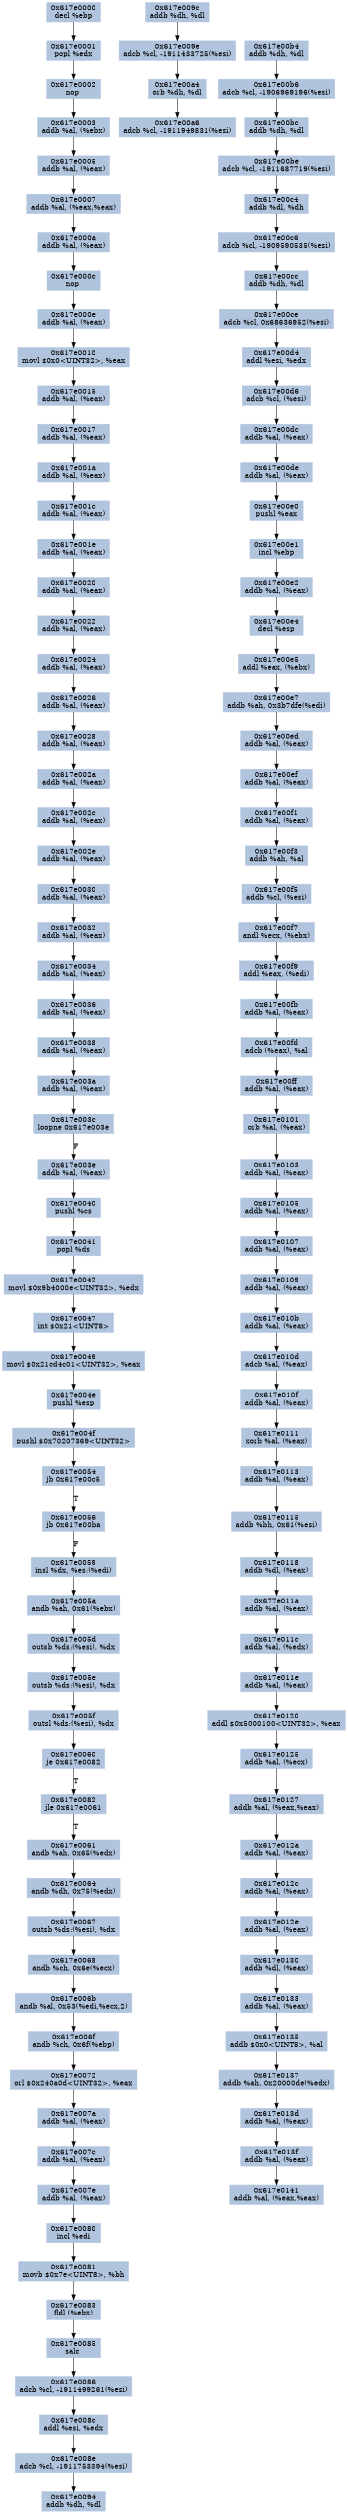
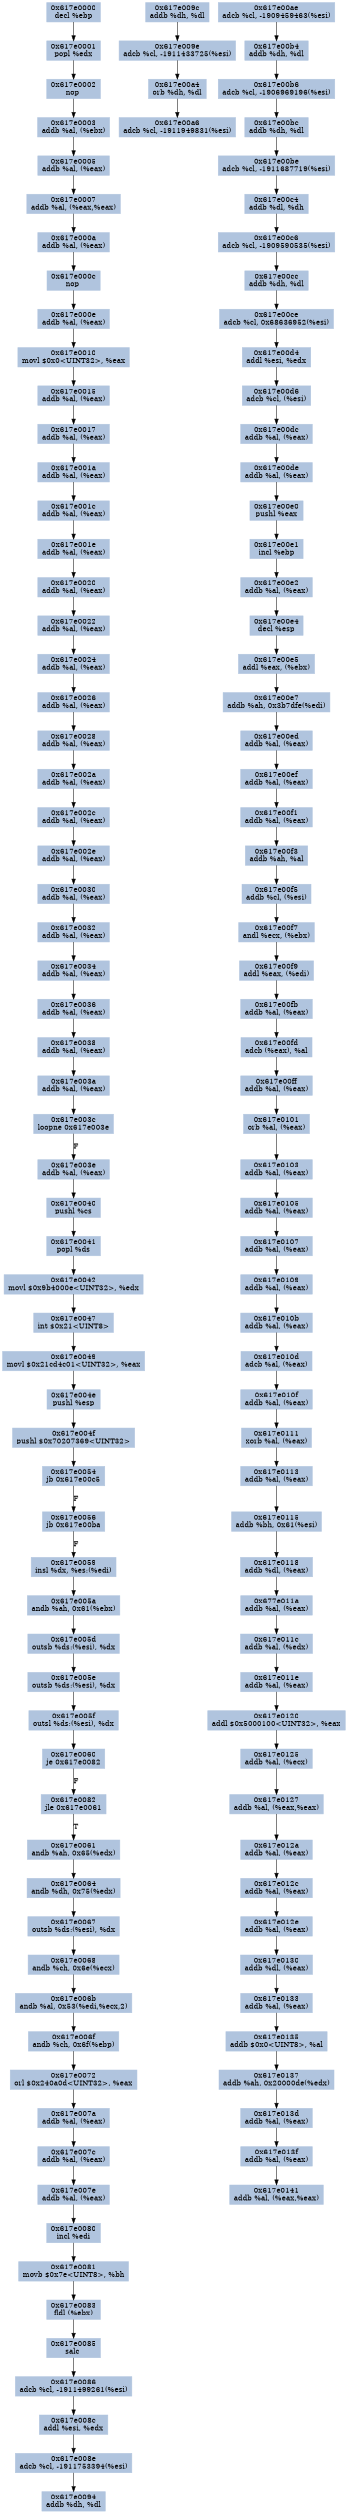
none -> (277, 12)
(76, 1499) -> (76, 1499)
(76, 1781) -> (76, 1781)
